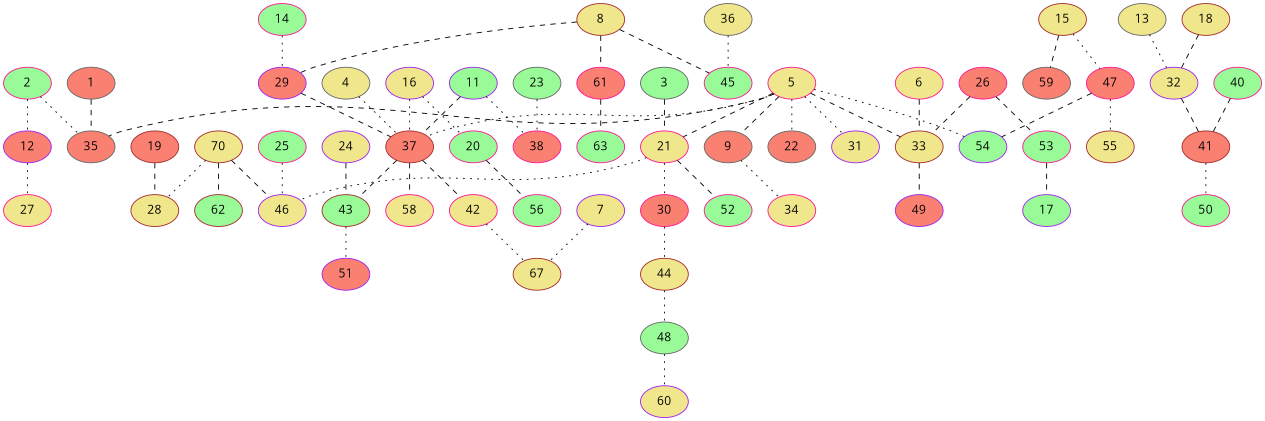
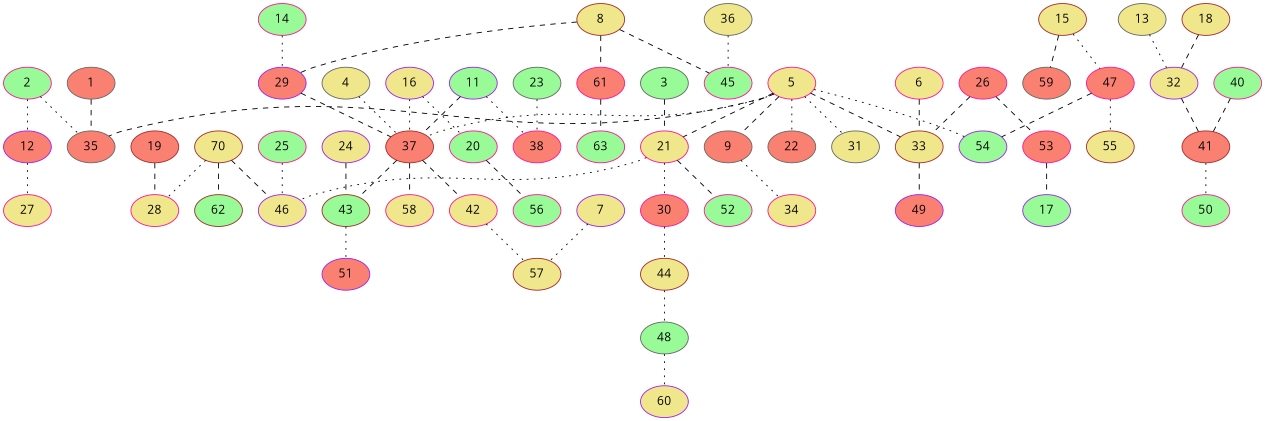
(856, 147) -> (856, 147)
(1047, 147) -> (1047, 147)
(155, 211) -> (155, 211)
(537, 274) -> (537, 274)
